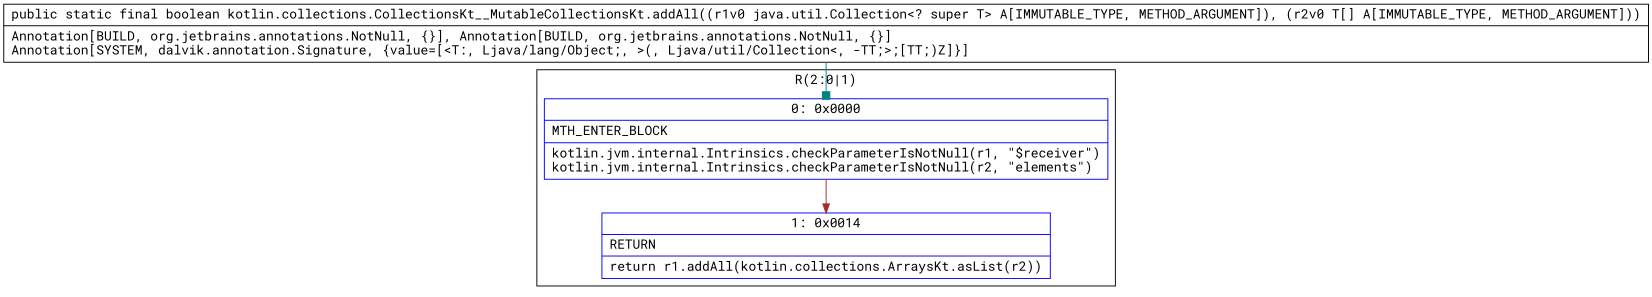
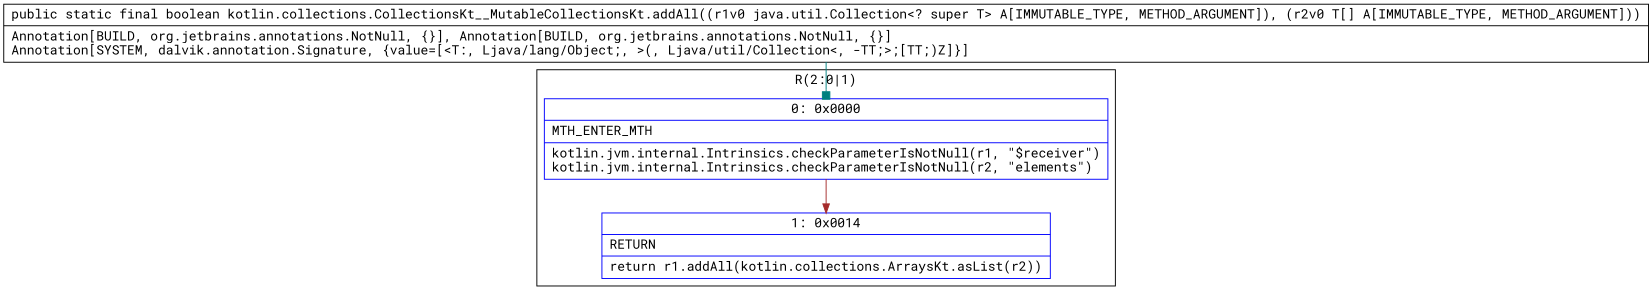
(610, 131) -> (602, 131)
